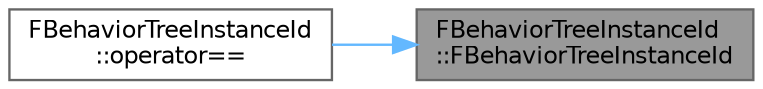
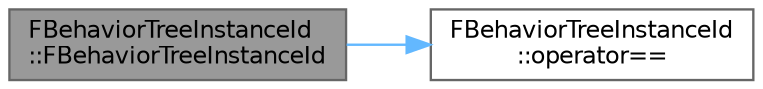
(362, 45) -> (376, 45)
